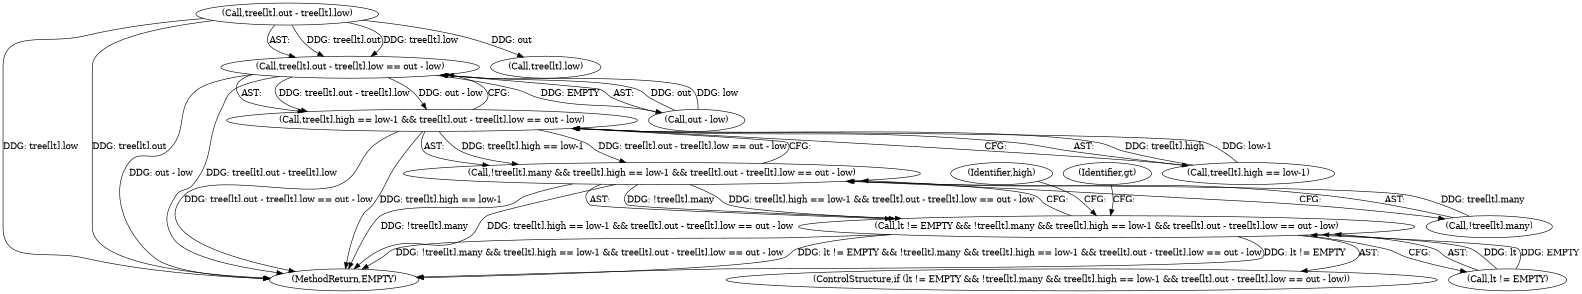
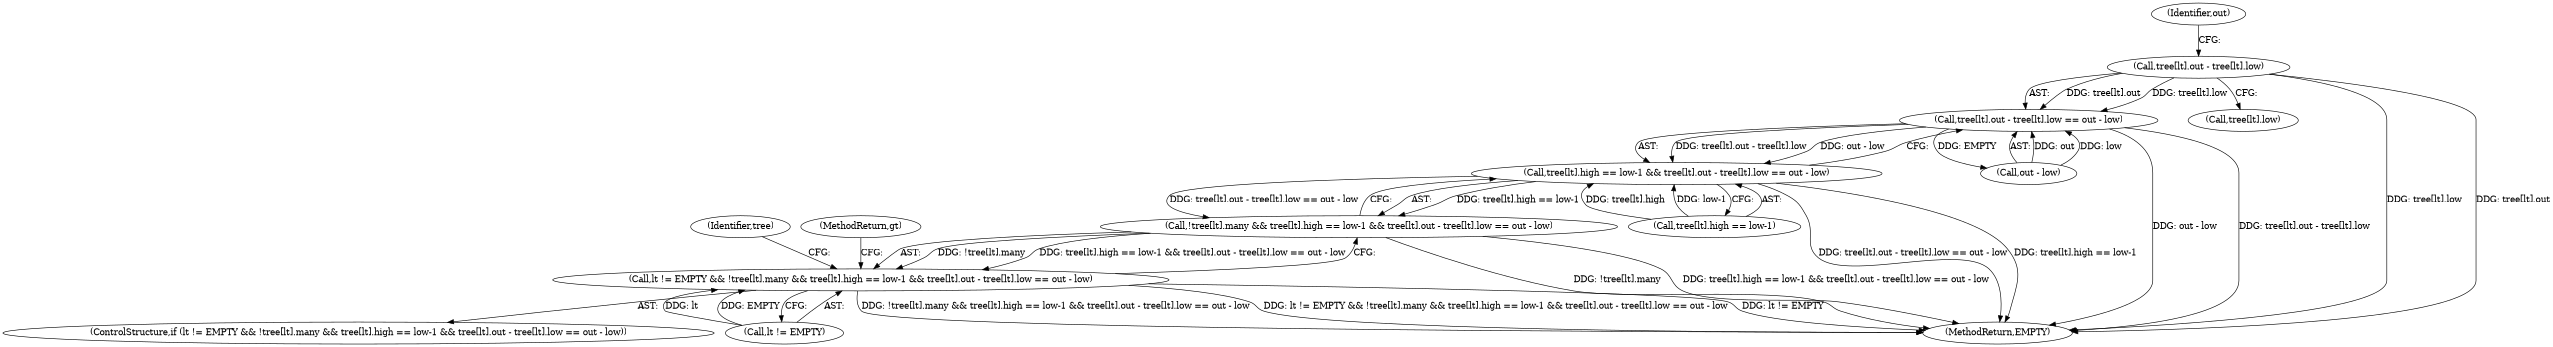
none -> (2199, 14)
(512, 41) -> (2248, 94)
(1002, 174) -> (740, 227)
(1107, 174) -> (861, 227)
(1489, 227) -> none
